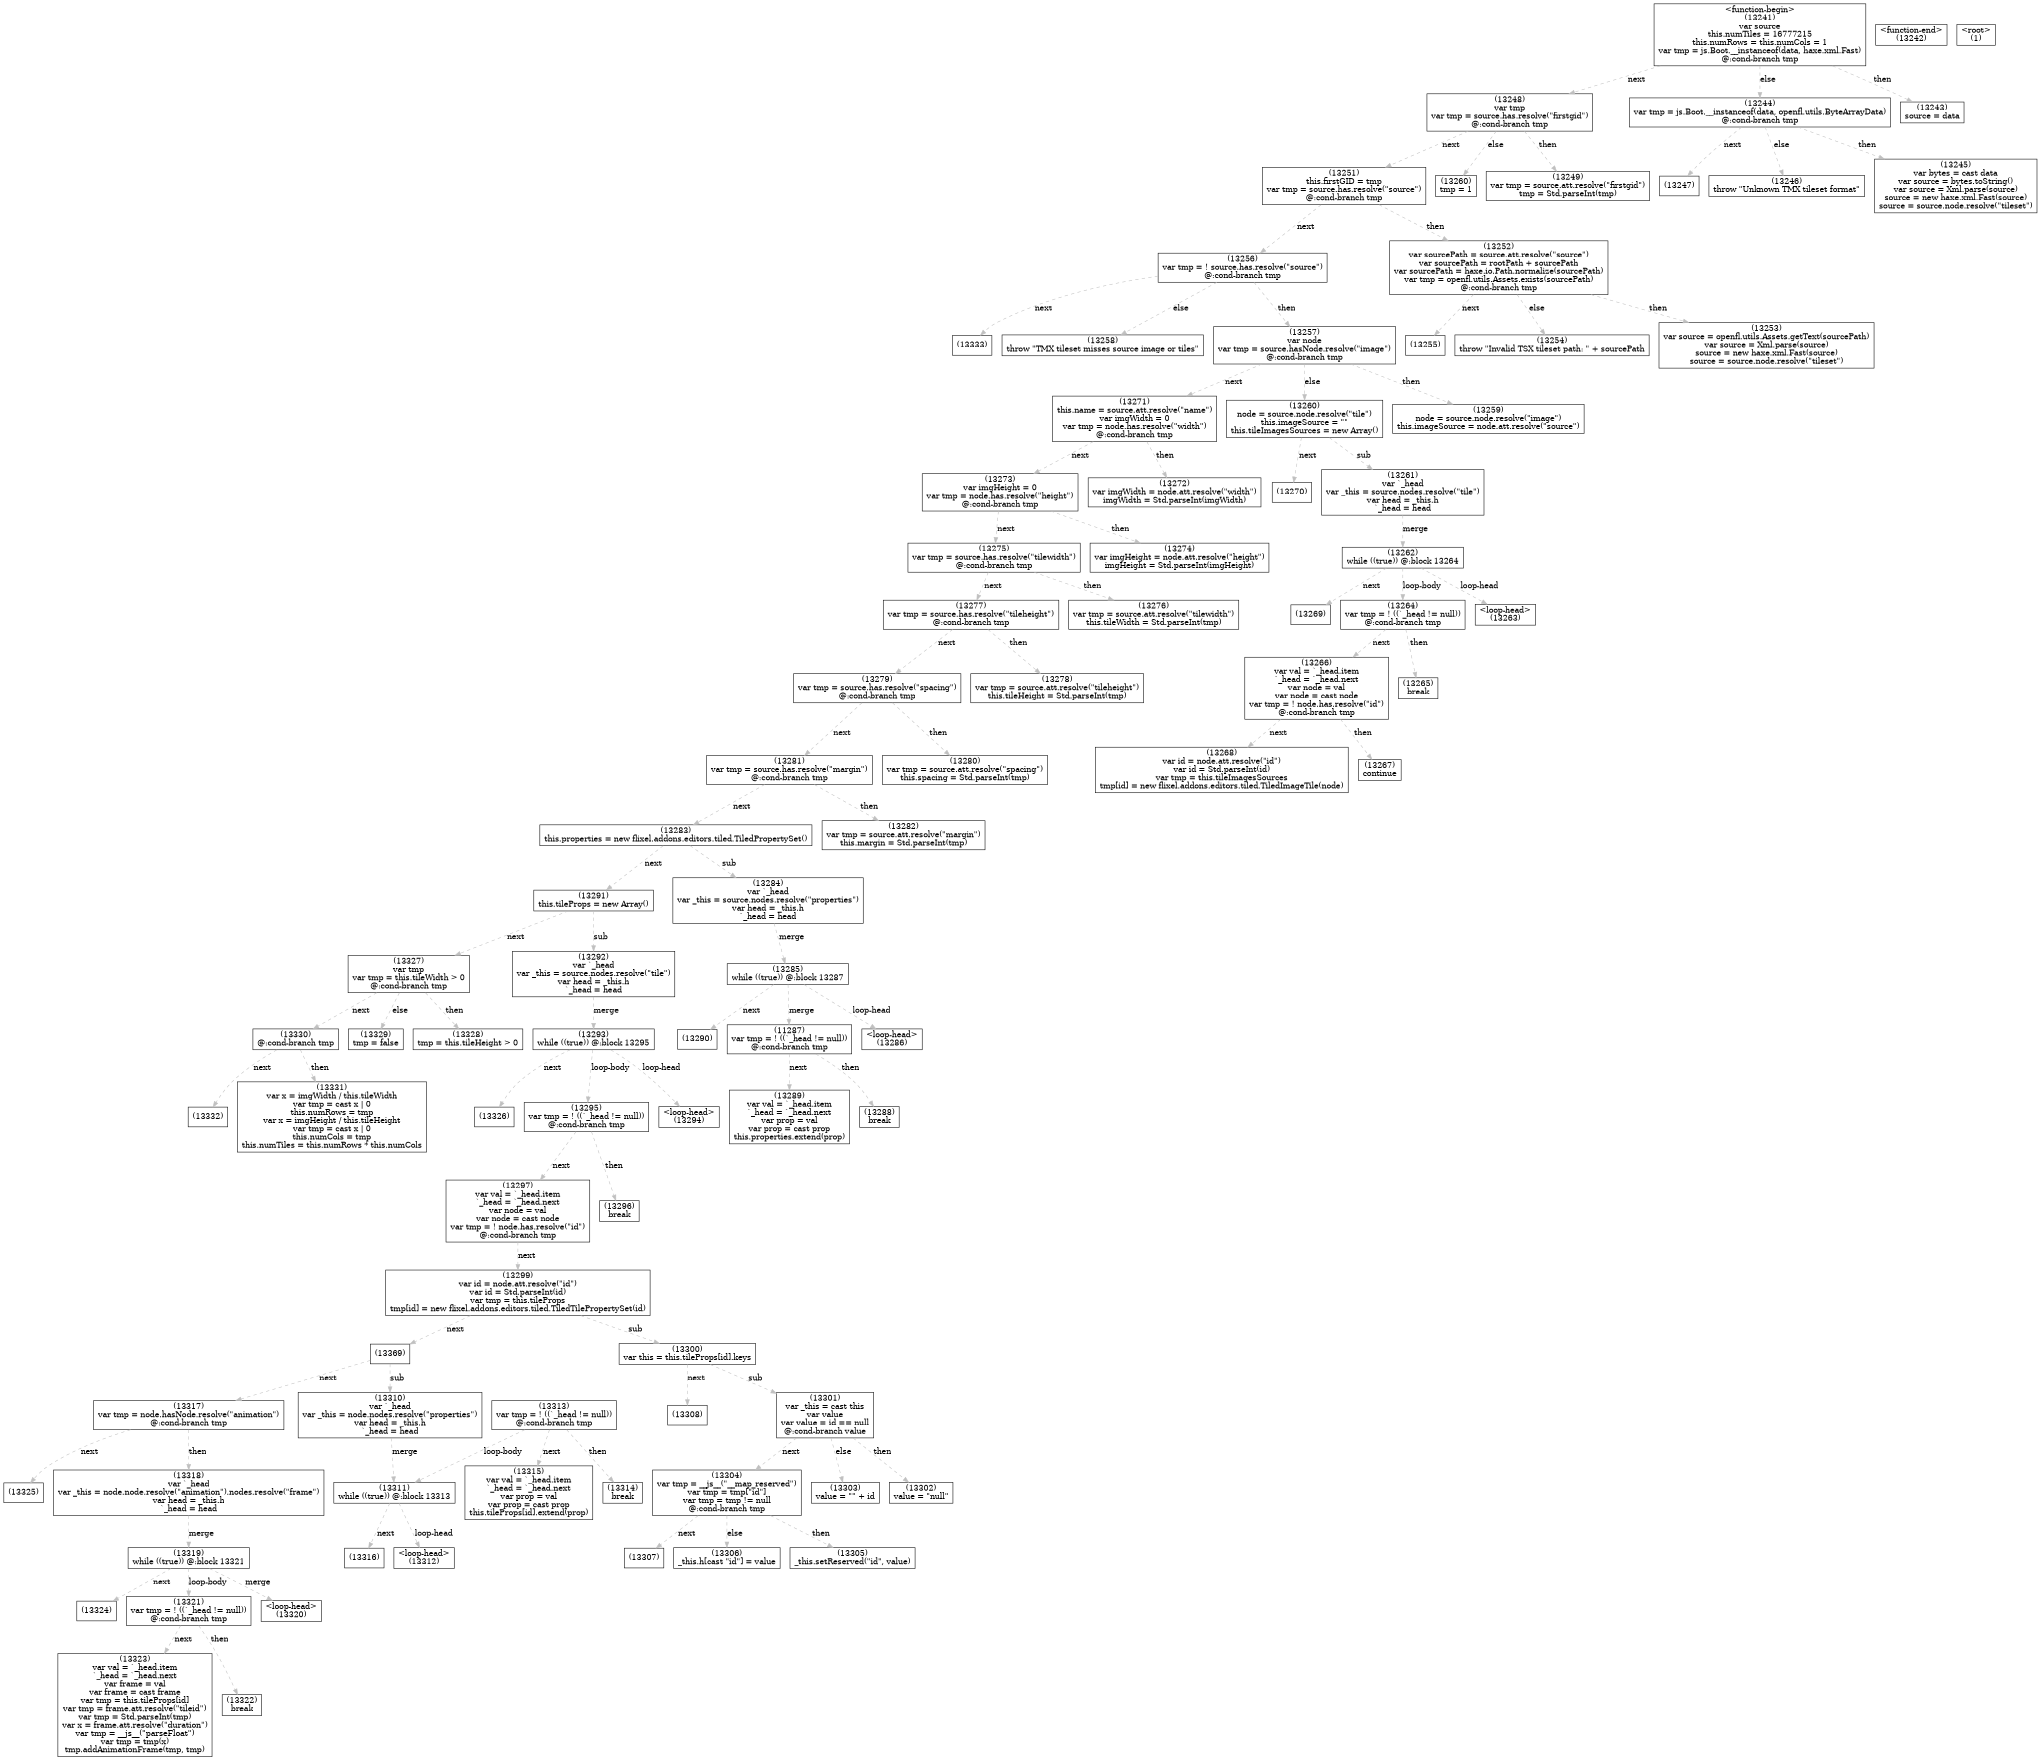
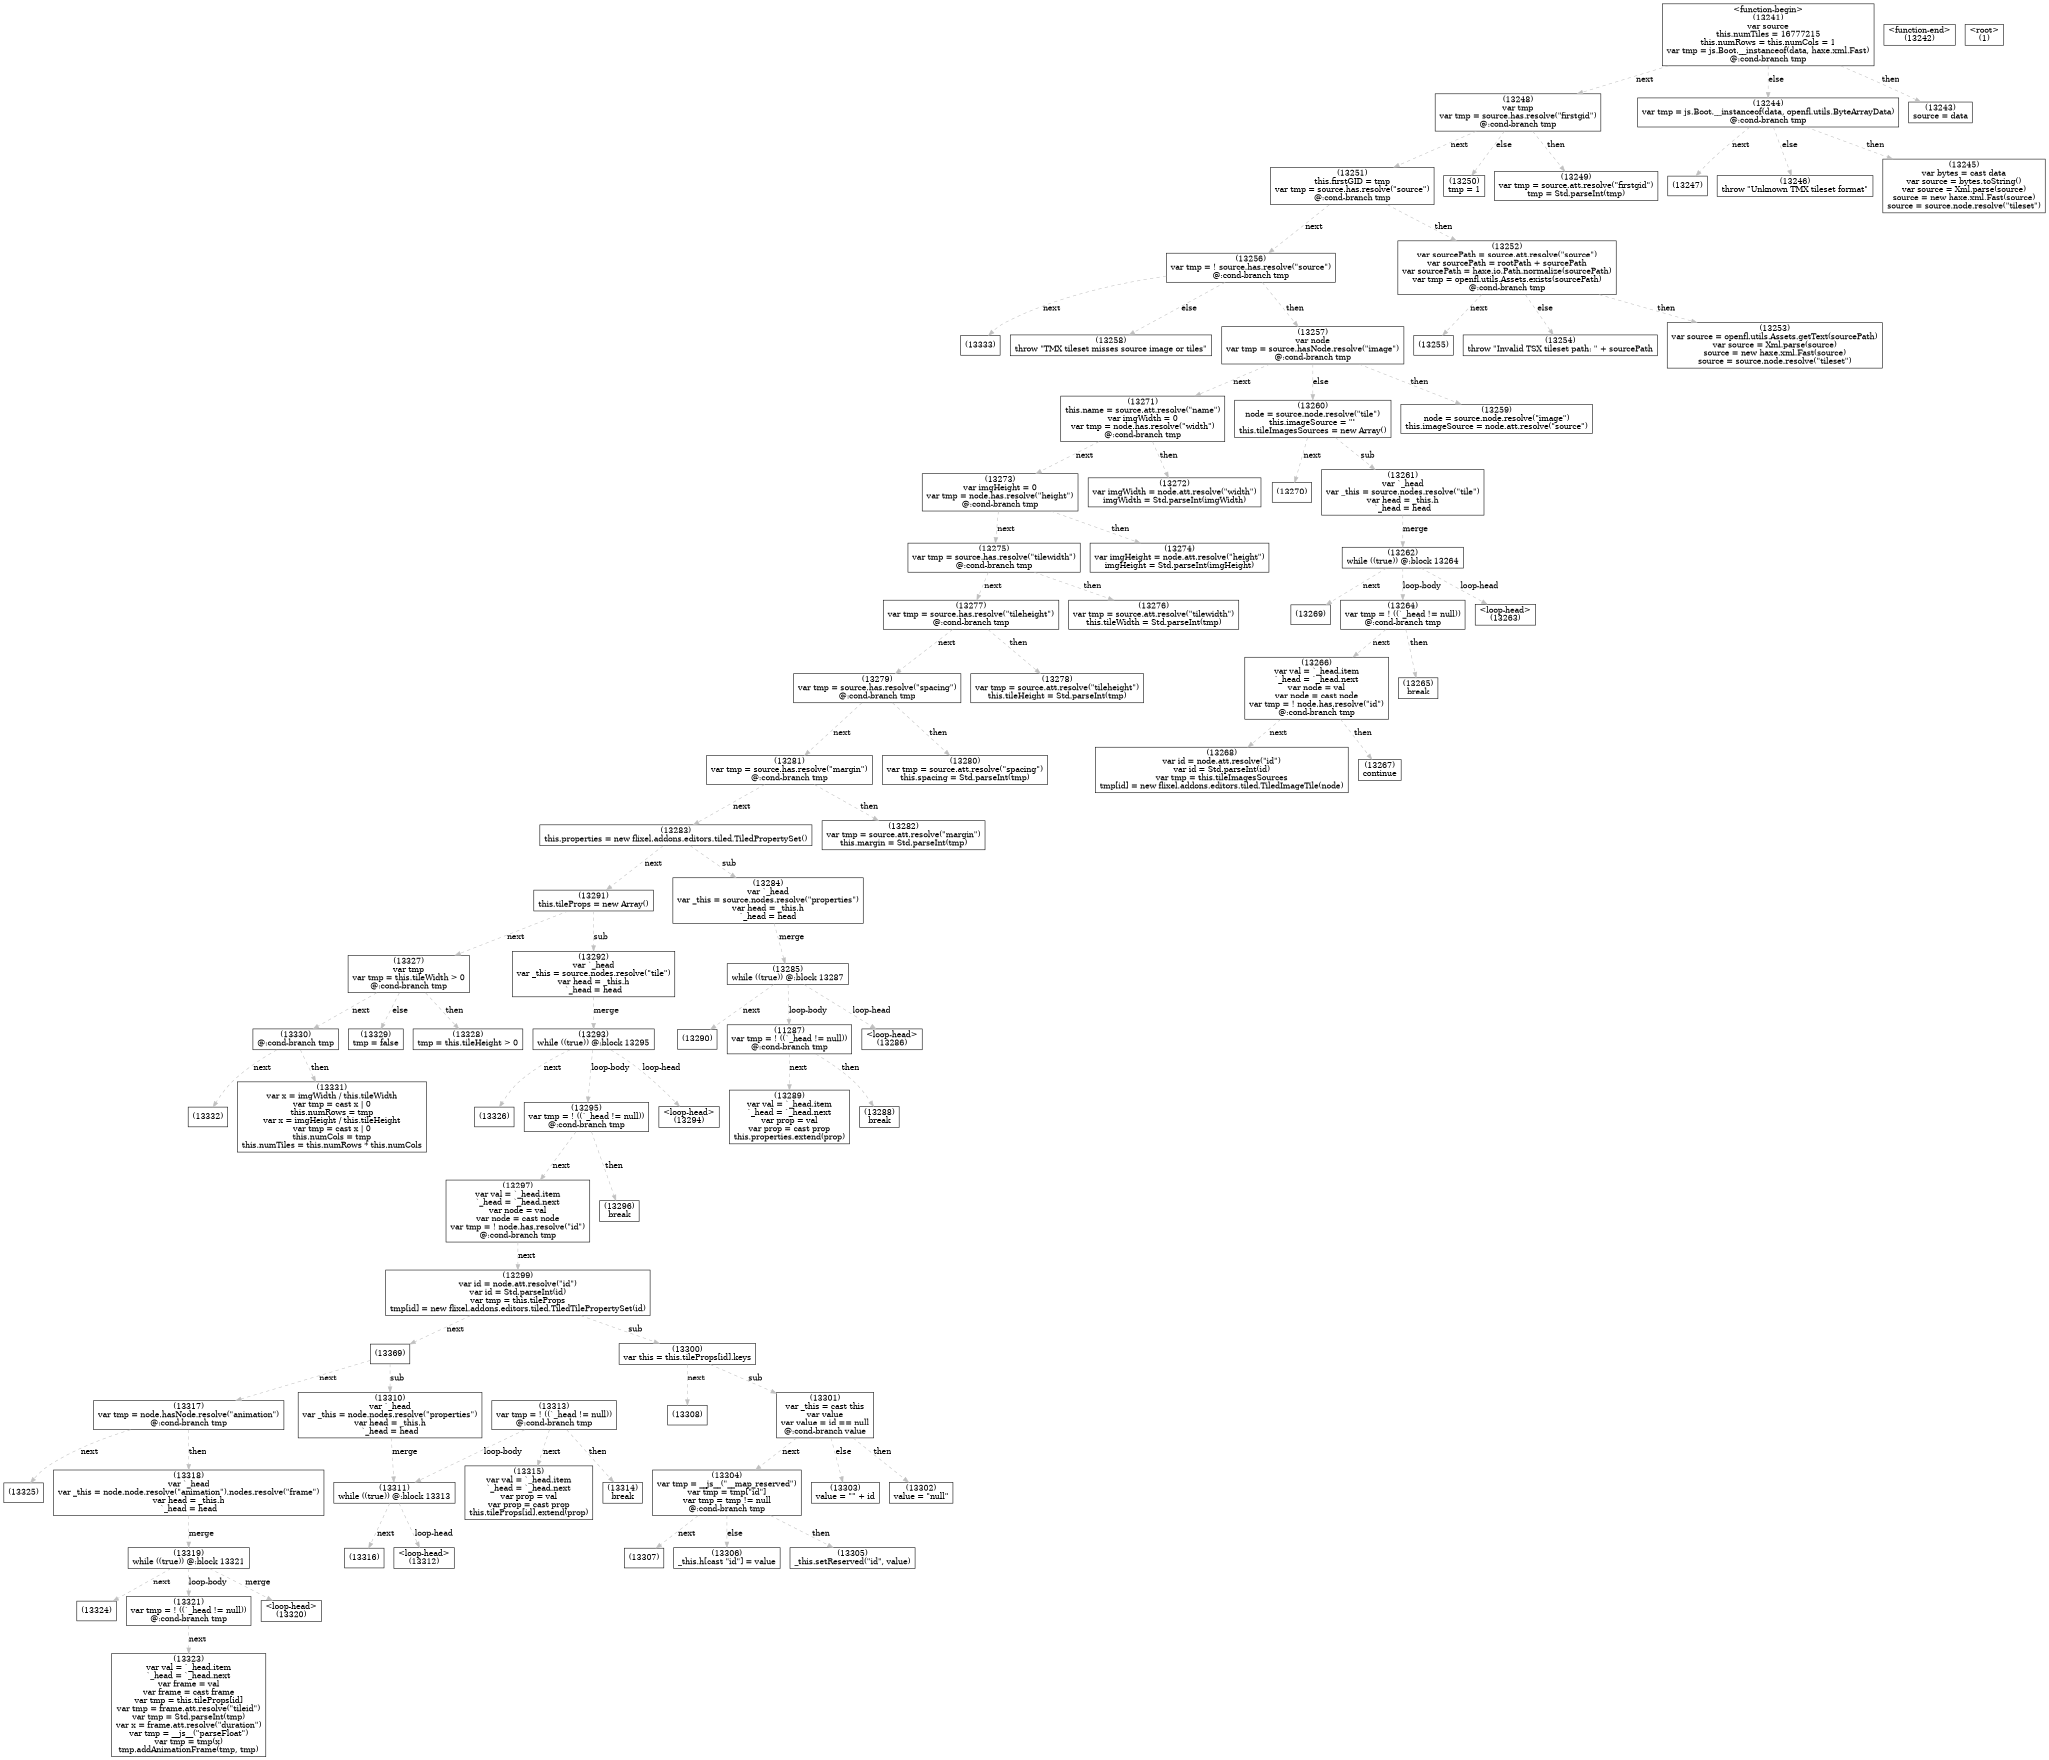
(1456, 186) -> (1464, 186)
(802, 1011) -> (808, 1011)
(242, 1705) -> none
